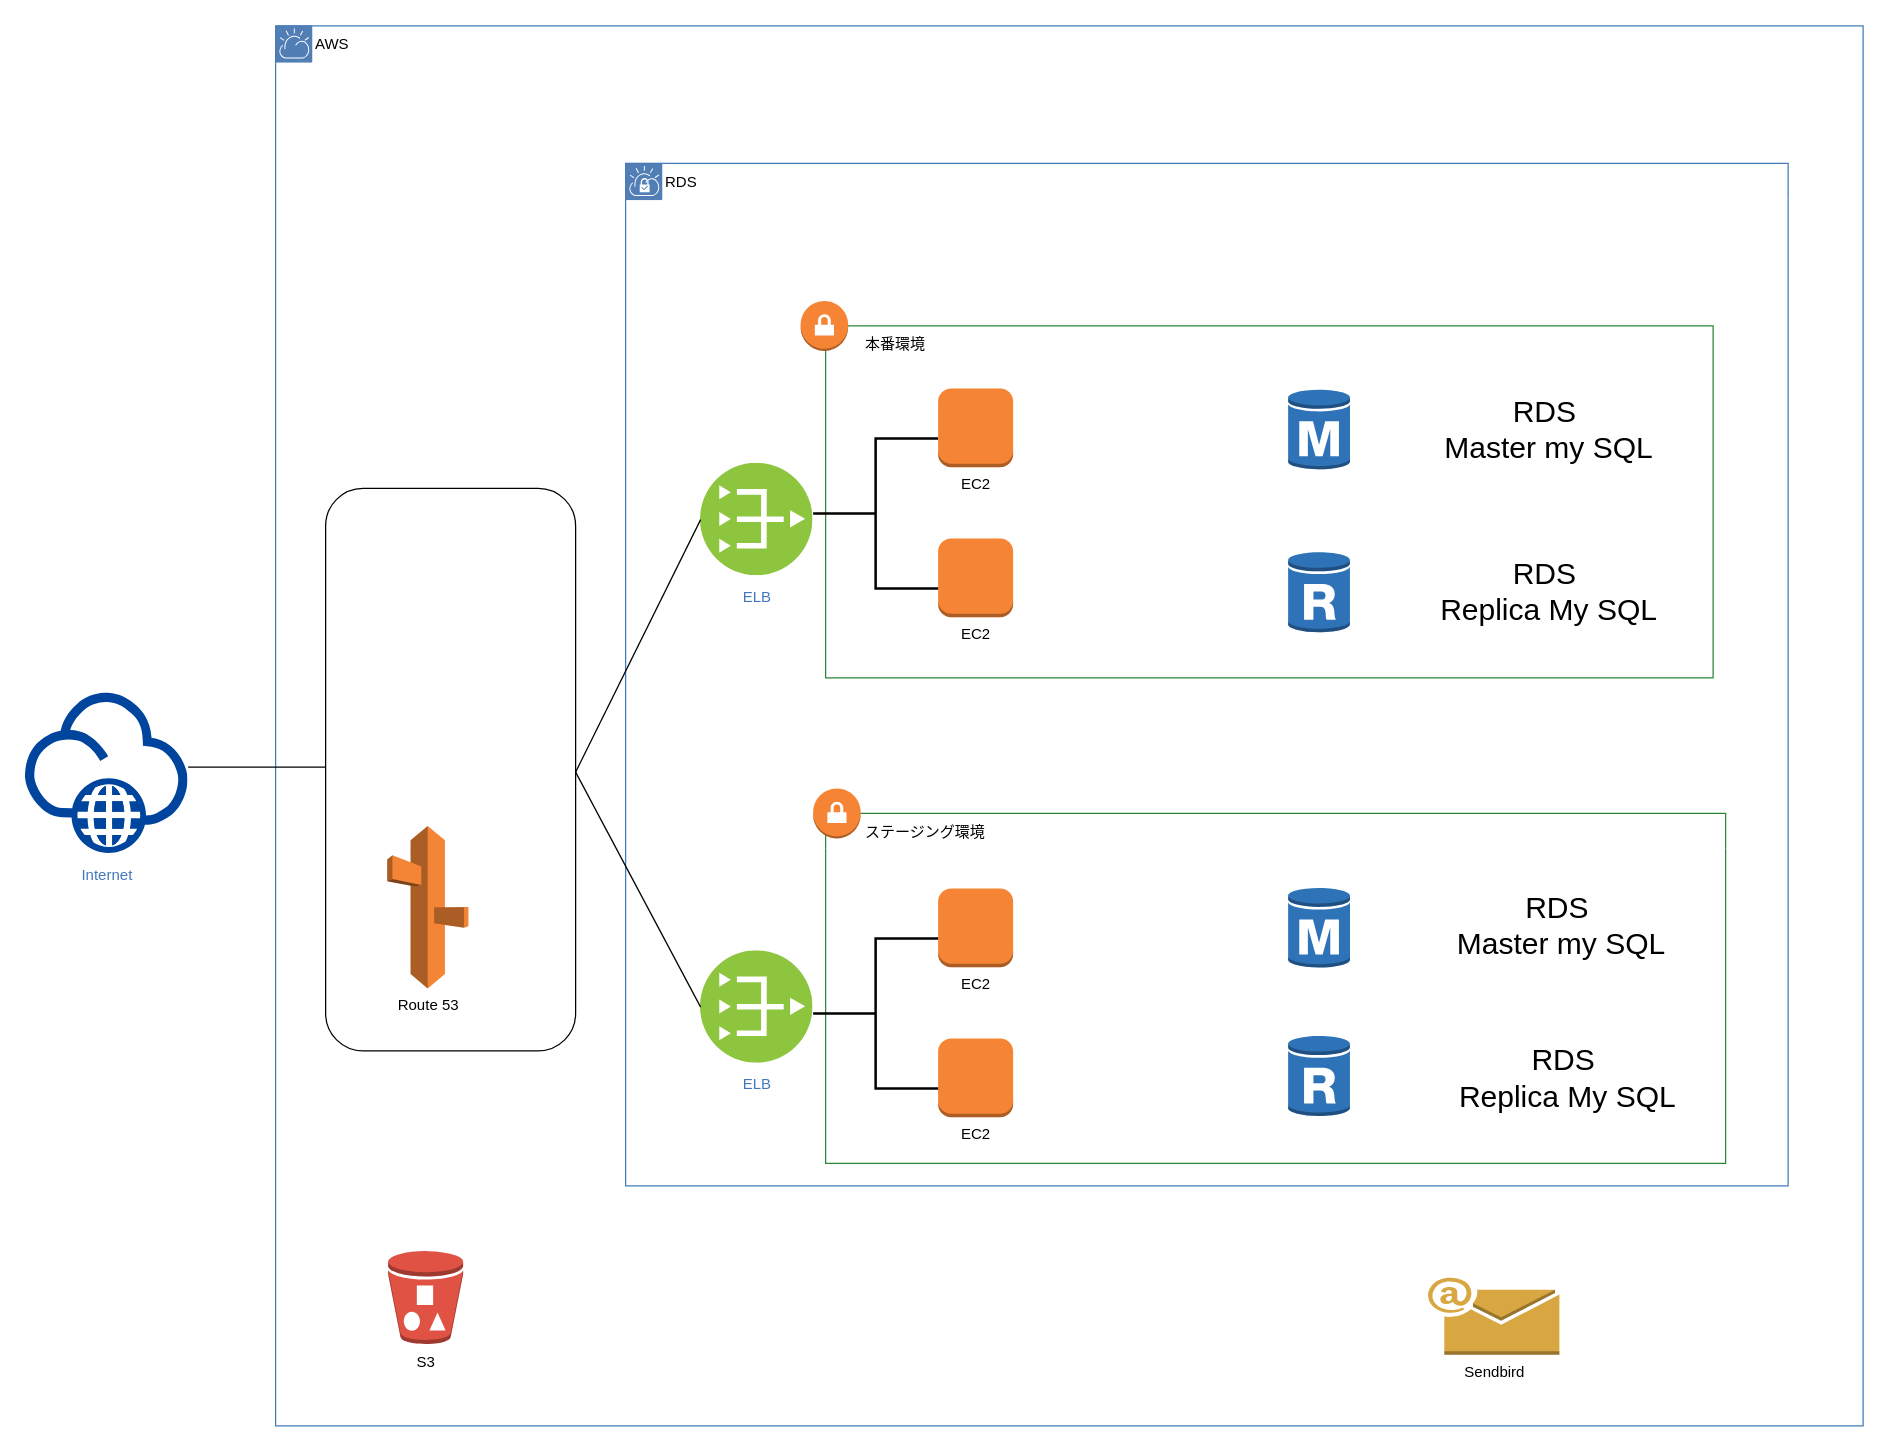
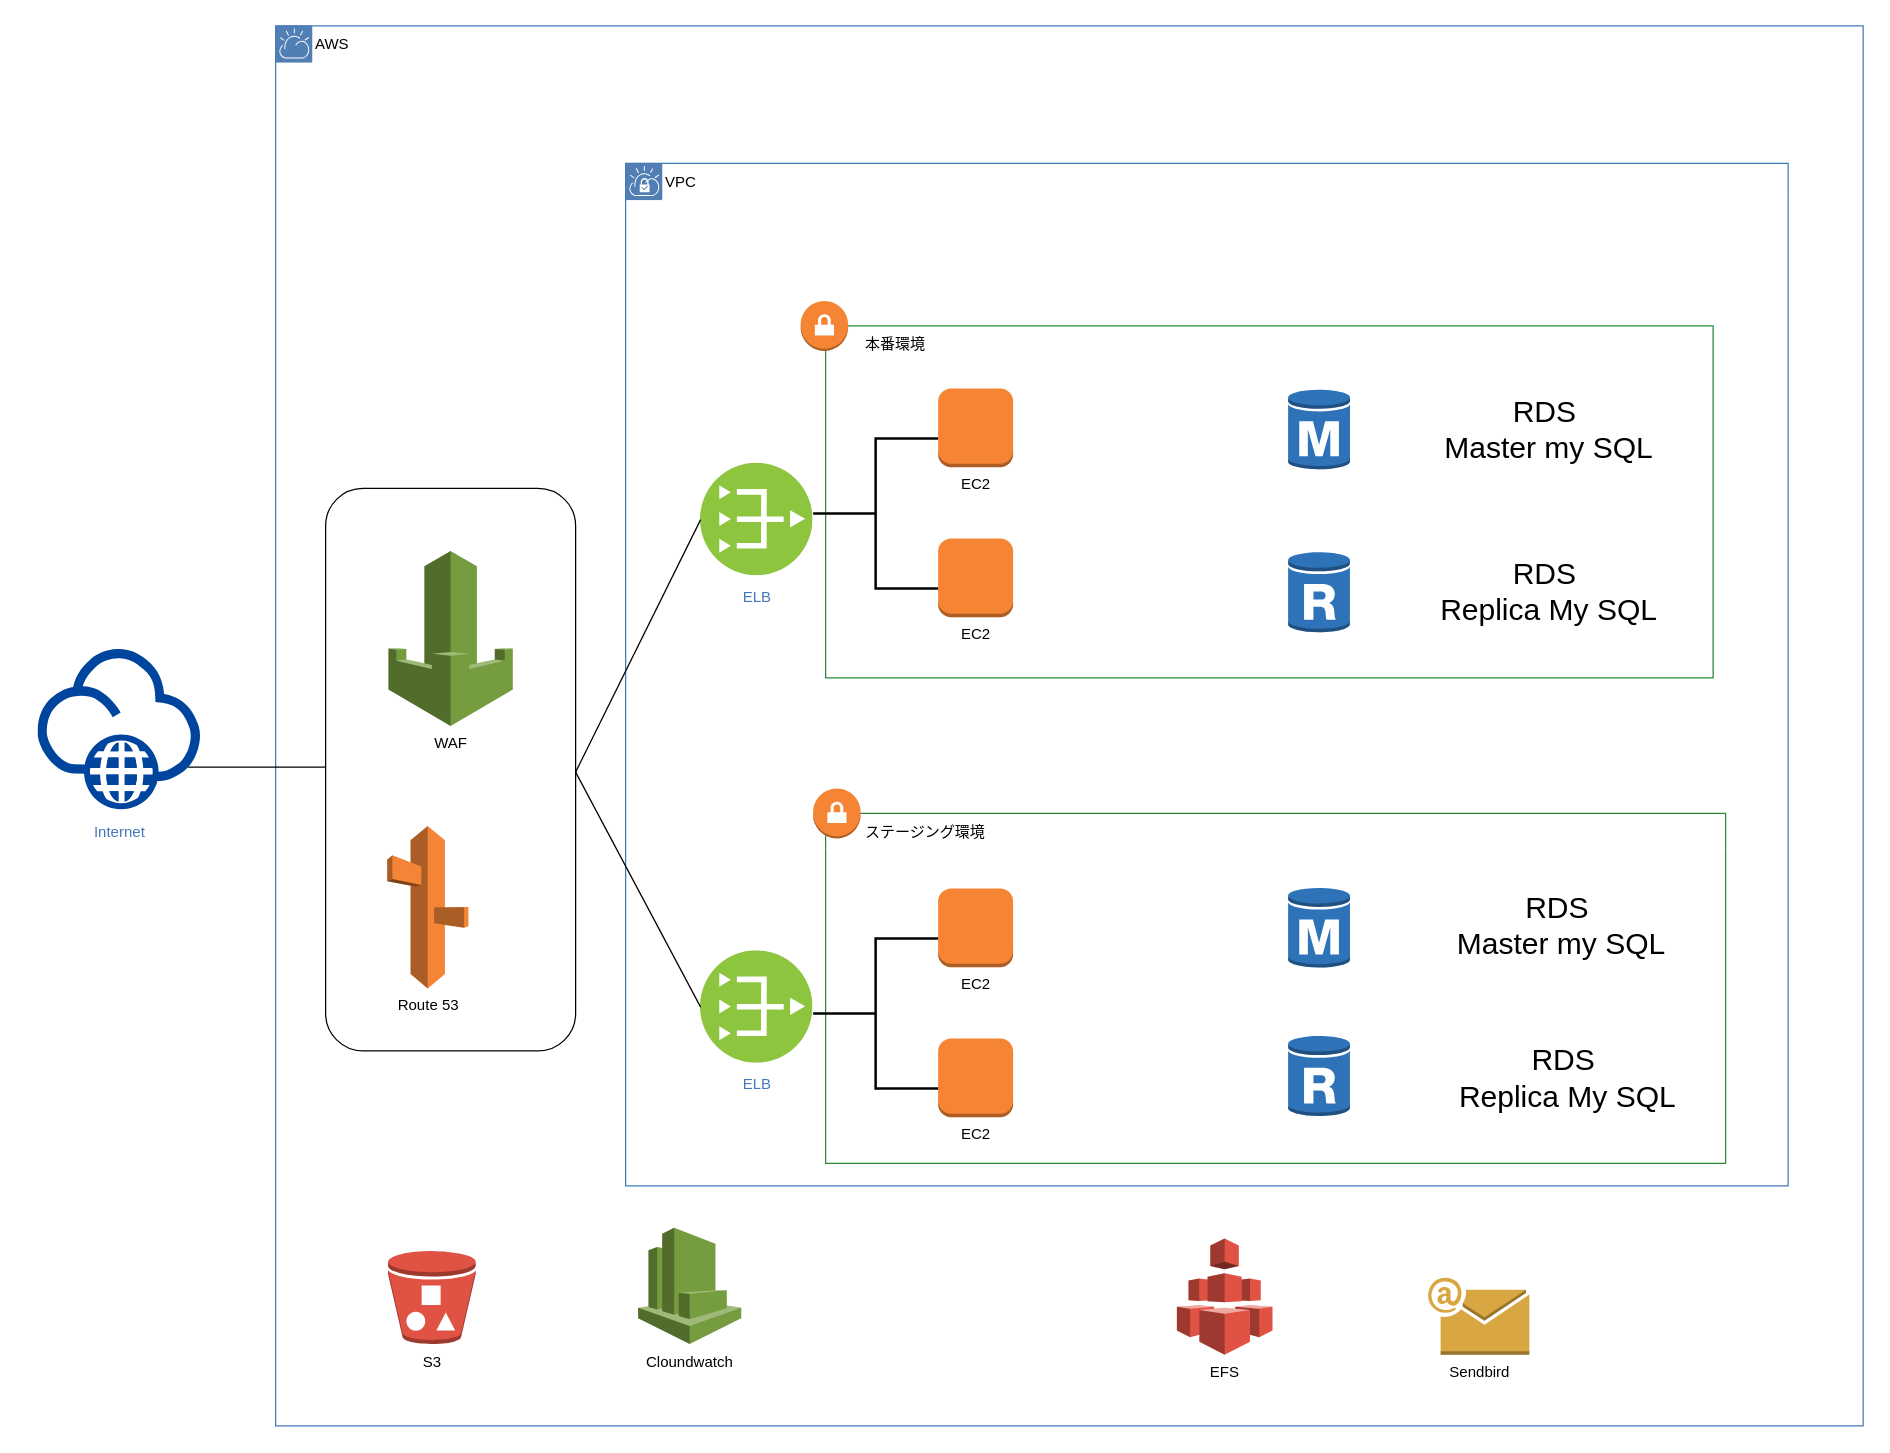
(678, 182) -> (678, 182)
none -> (451, 638)
(107, 773) -> (119, 729)
none -> (690, 1286)
none -> (1225, 1296)
(426, 1297) -> (432, 1297)
(1494, 1316) -> (1479, 1316)
